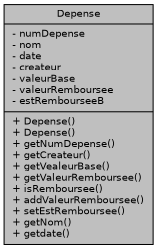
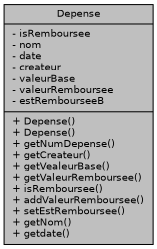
(49, 34) -> (52, 34)
